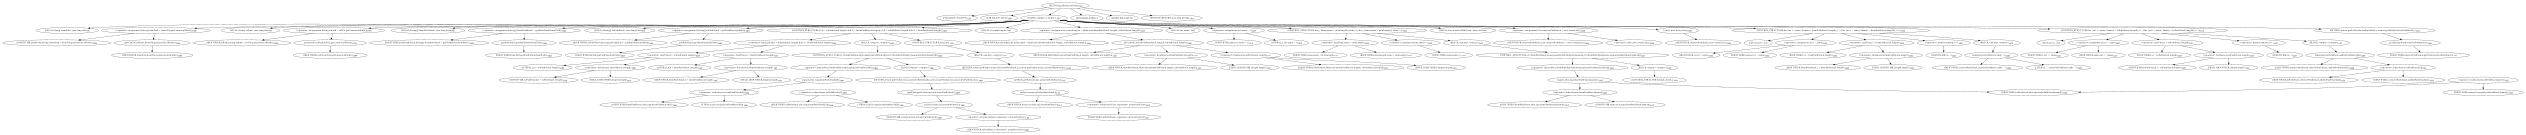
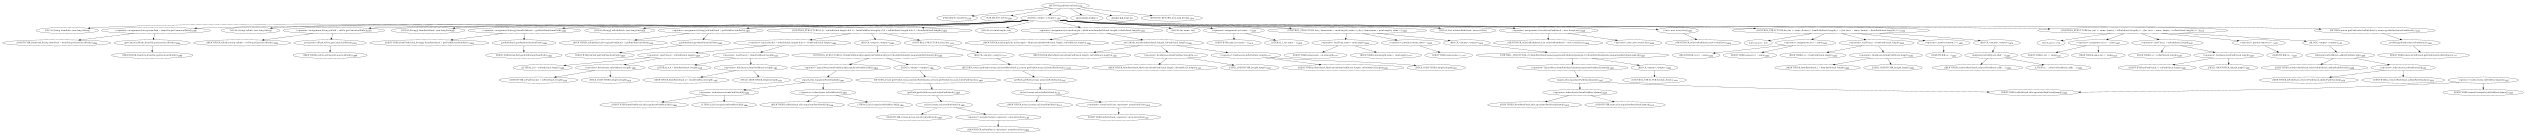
none -> (823, 85)
